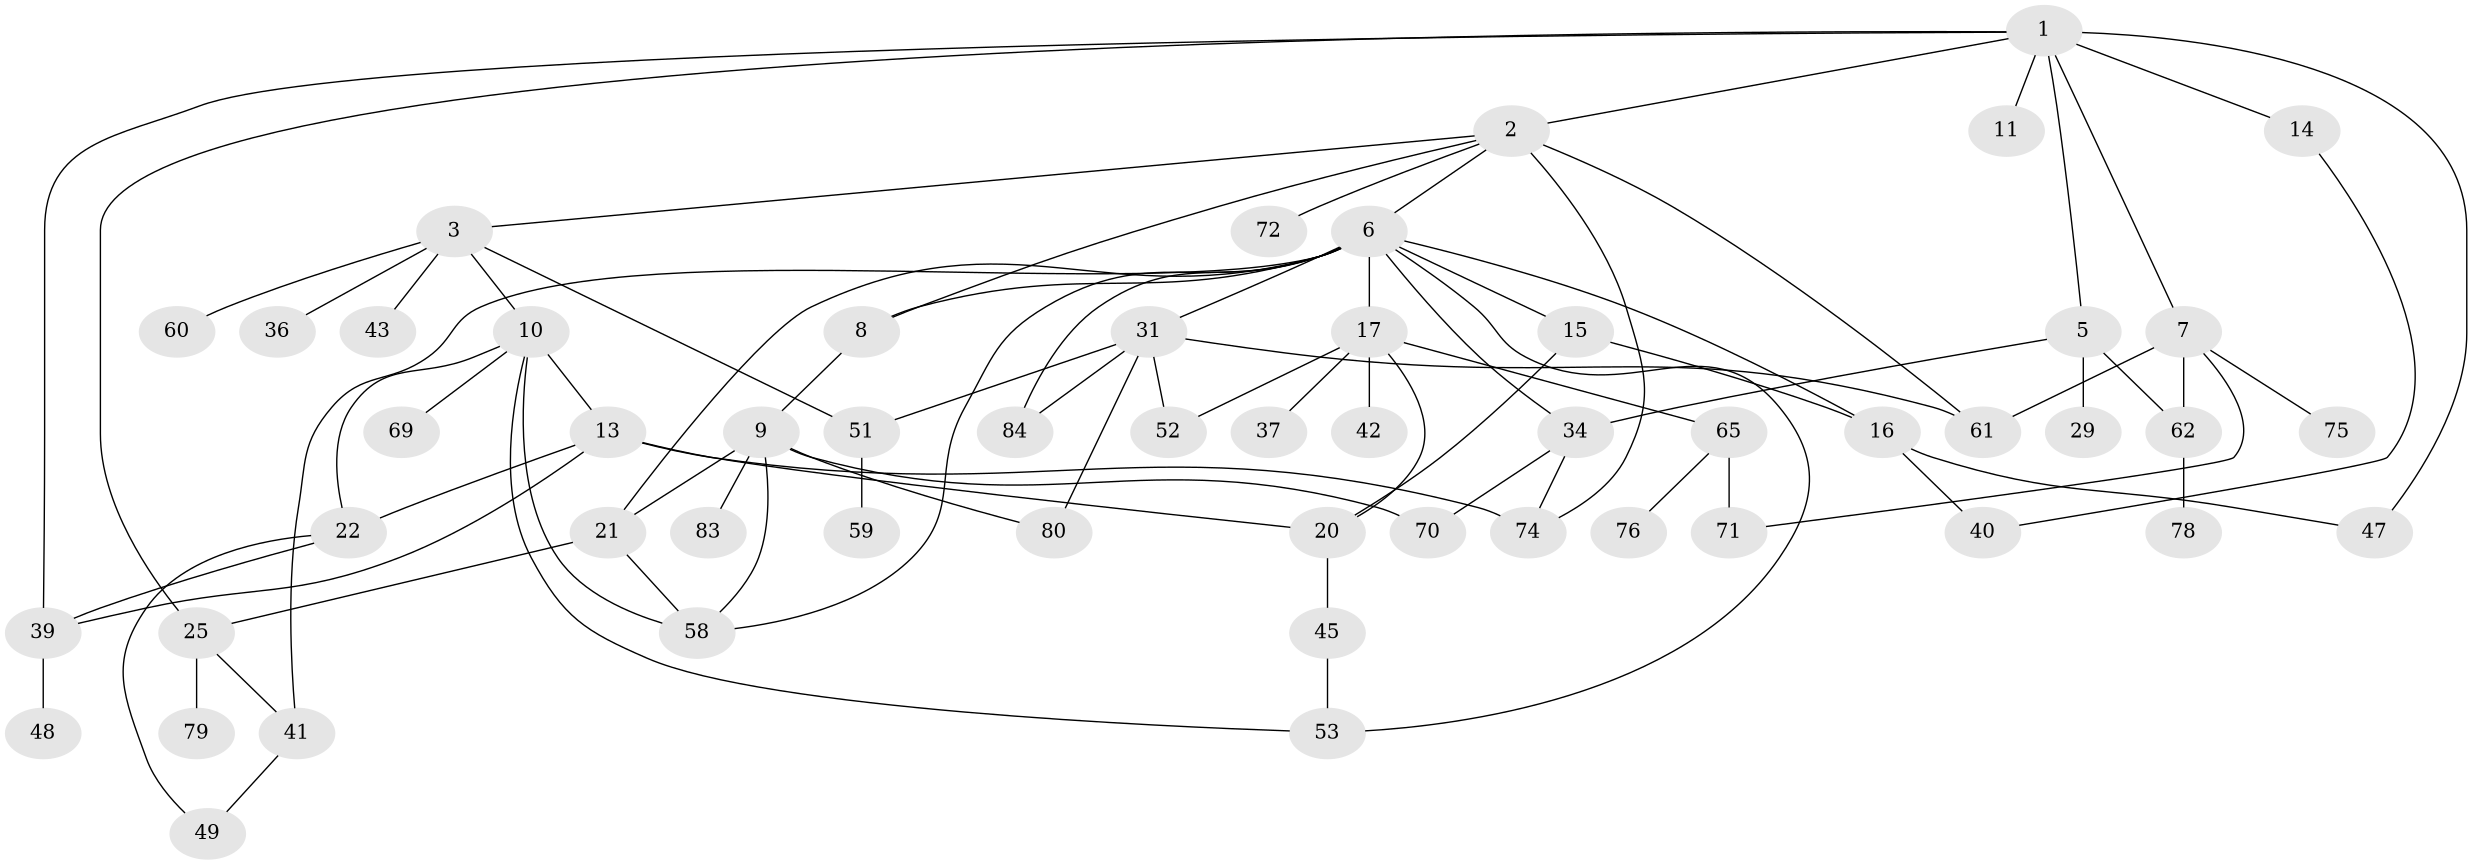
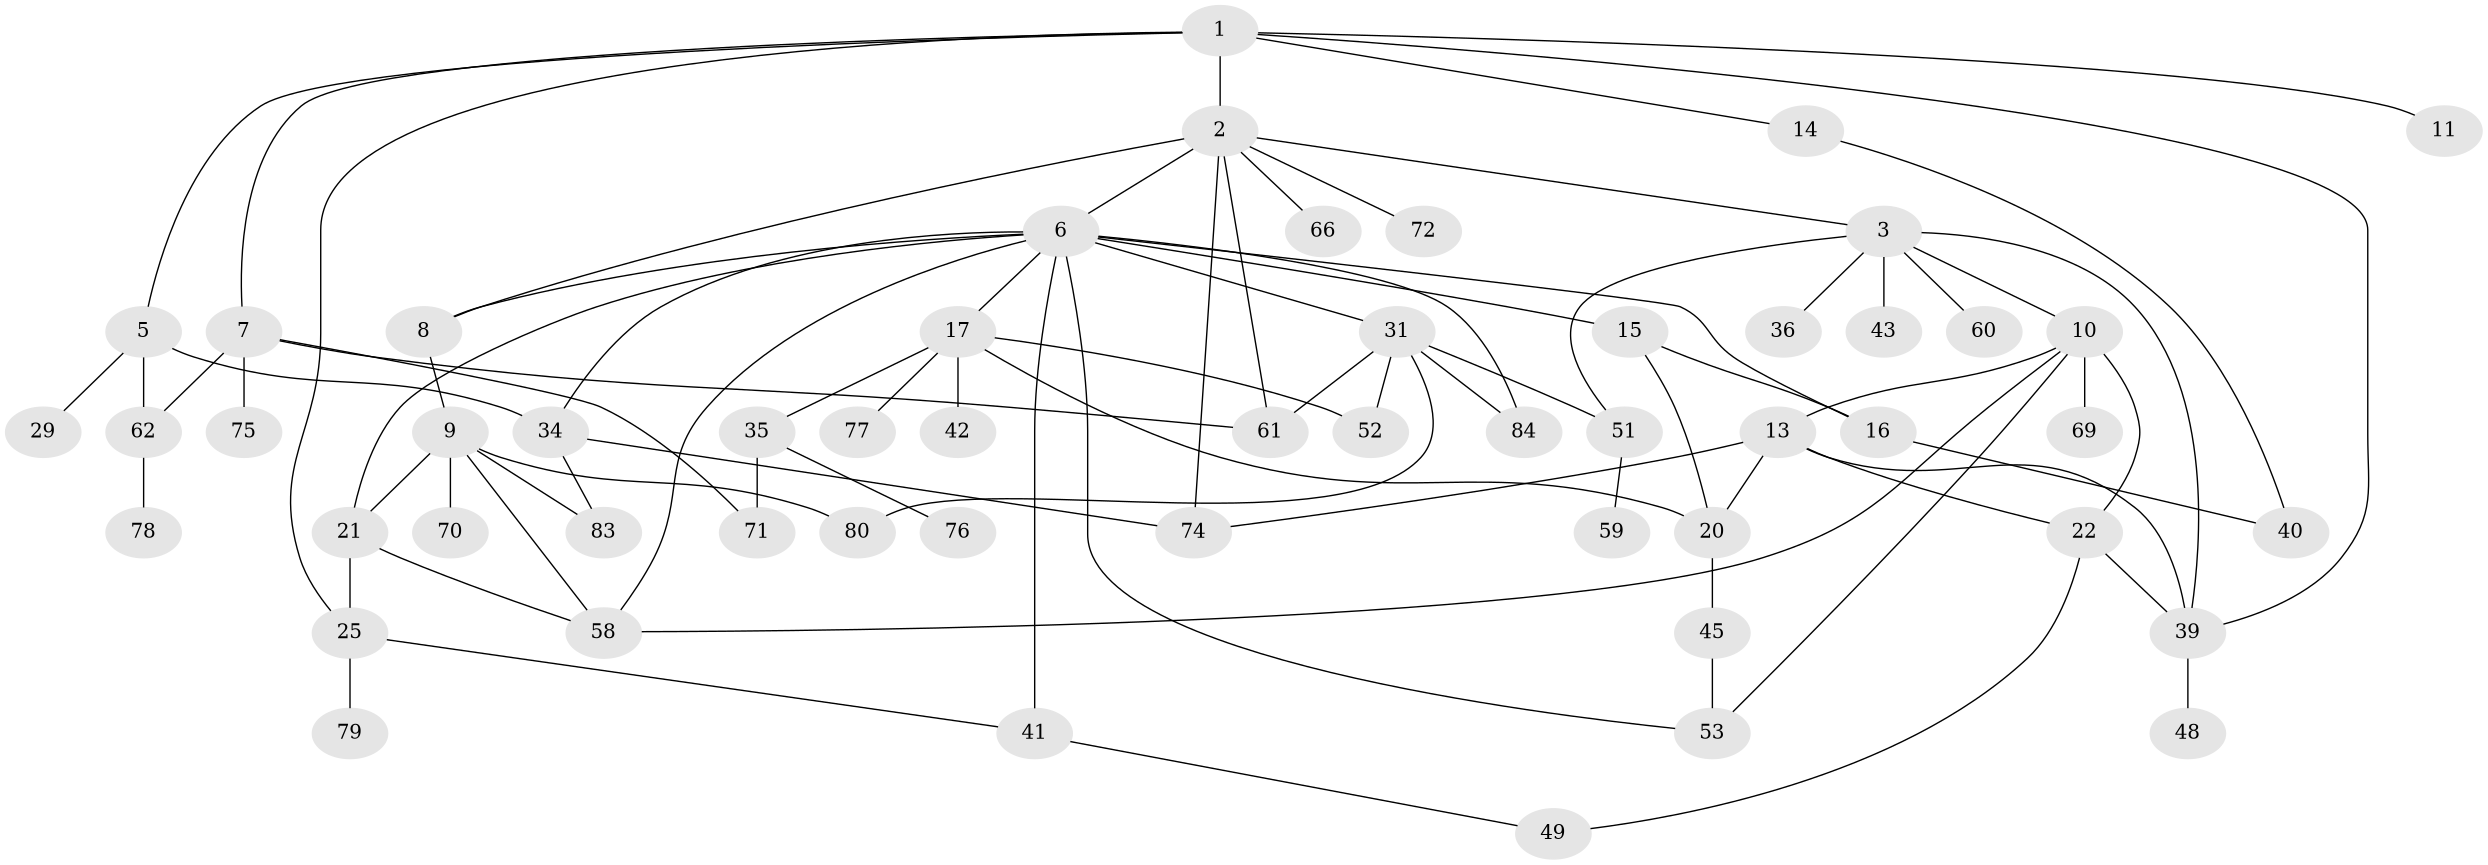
none -> (1323, 231)
none -> (2160, 341)
(1269, 432) -> (858, 432)
(1729, 432) -> (757, 432)
(1502, 482) -> (579, 485)
(2375, 533) -> none
